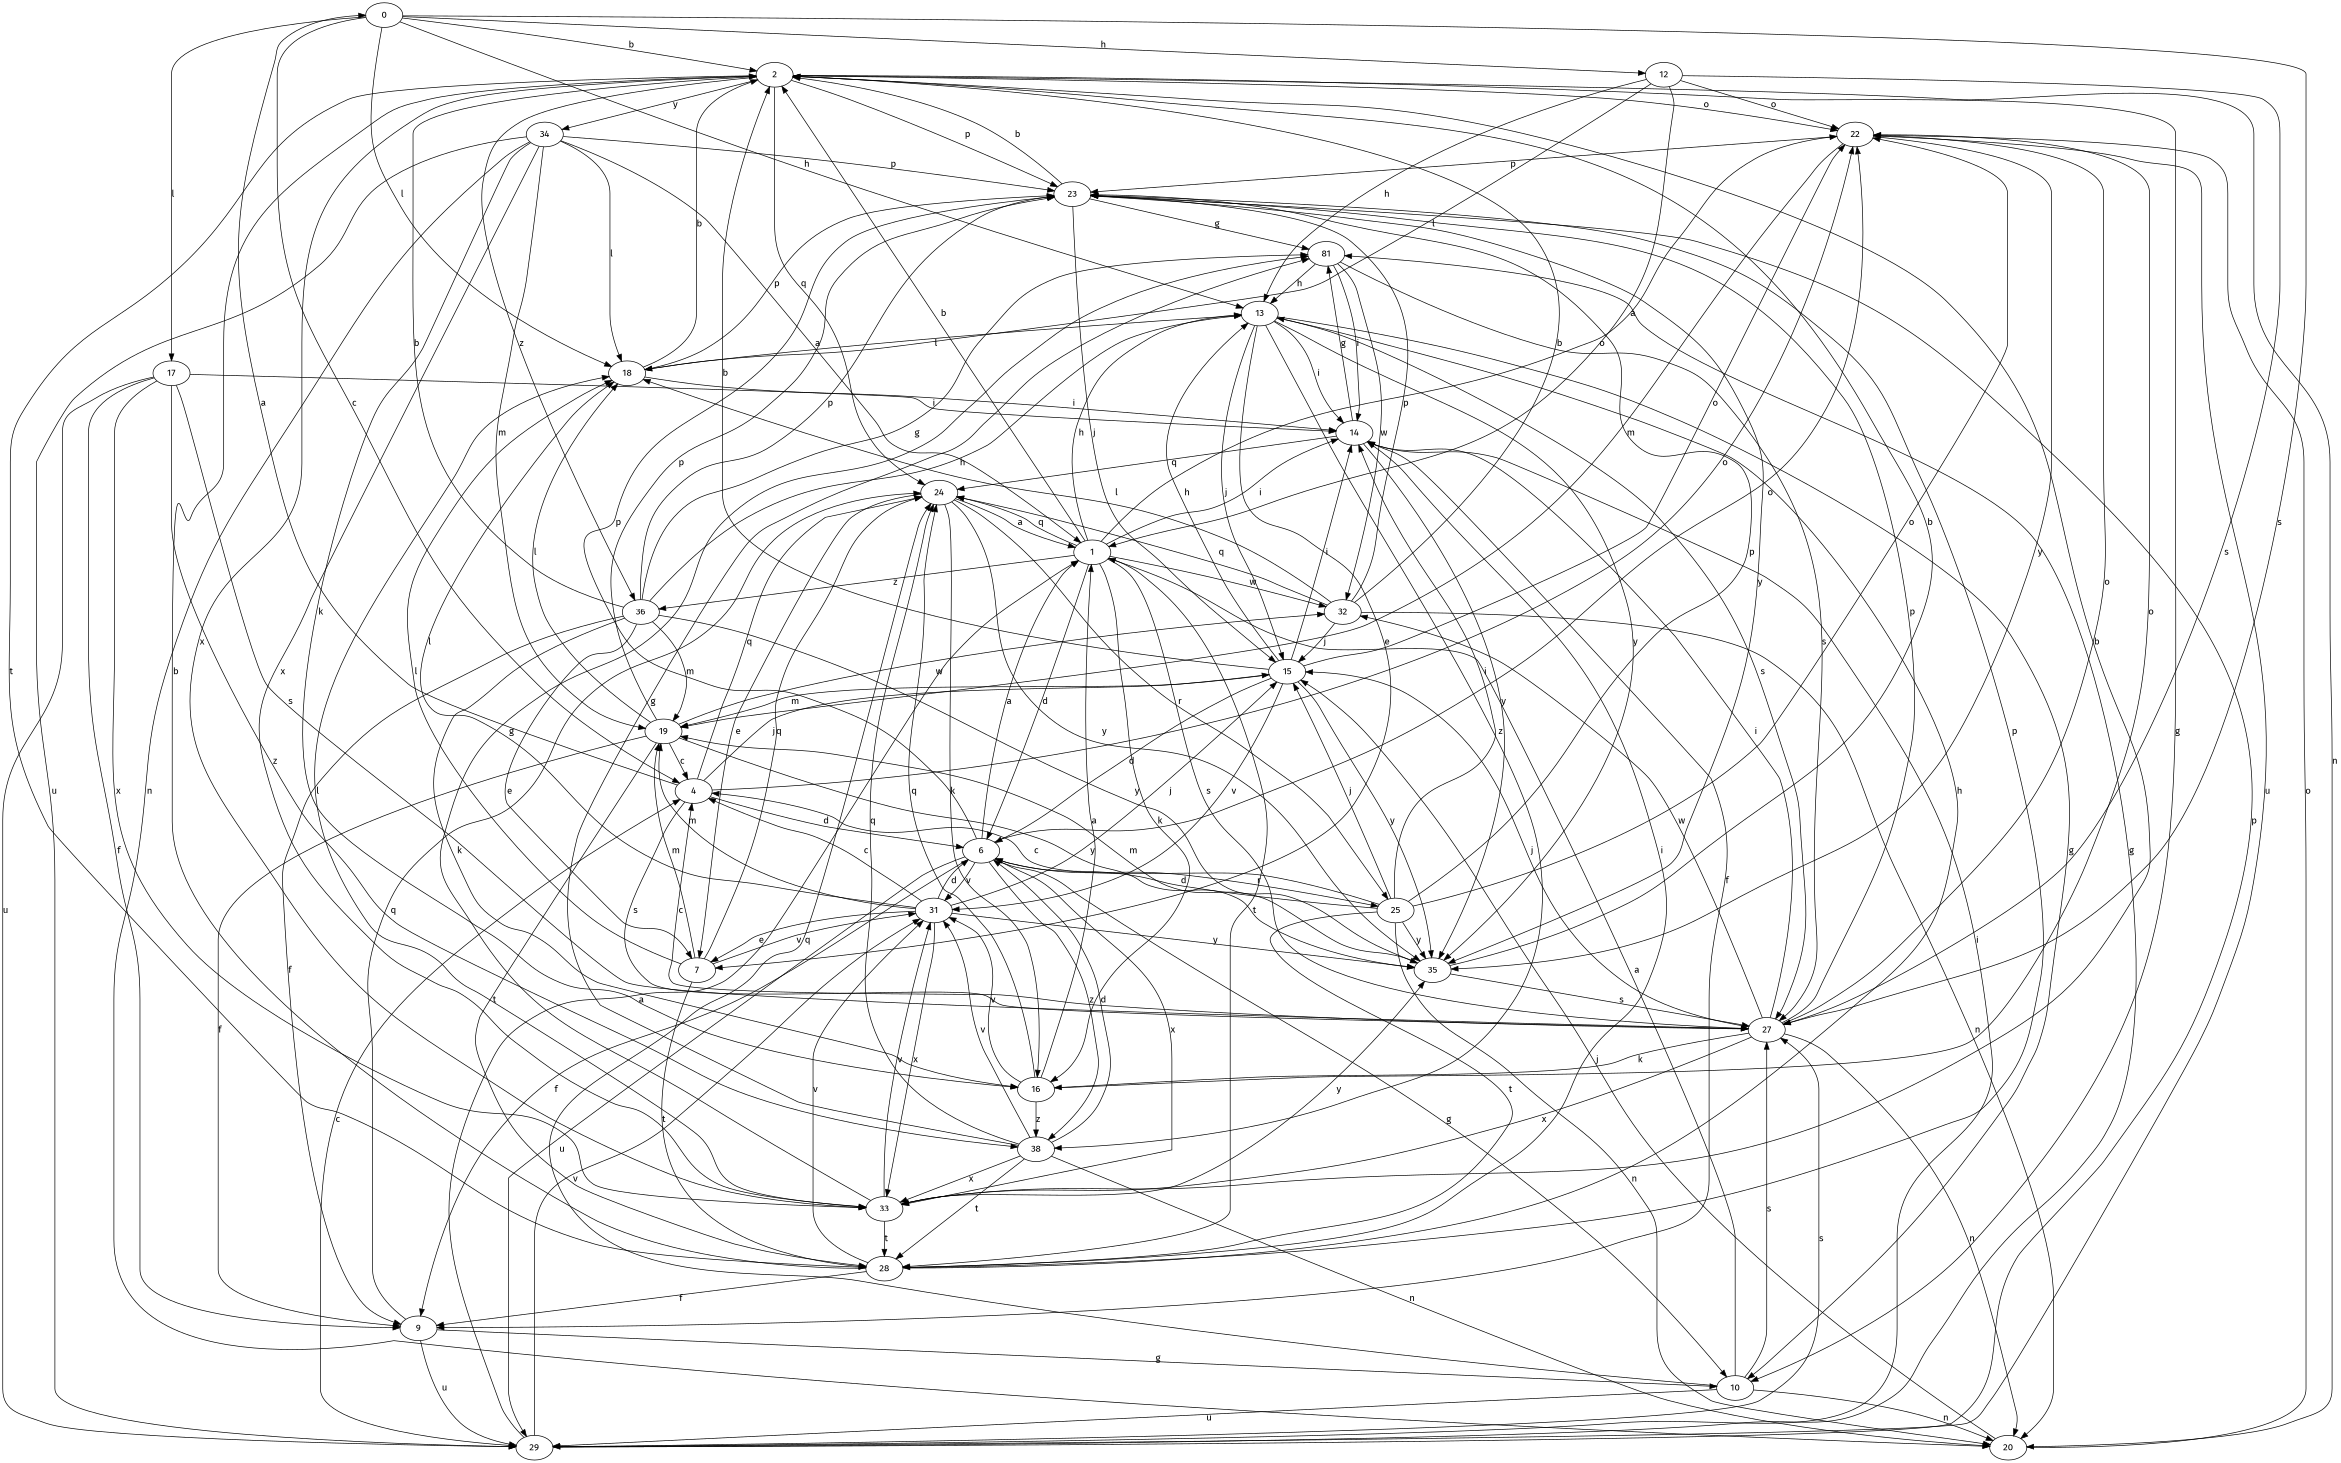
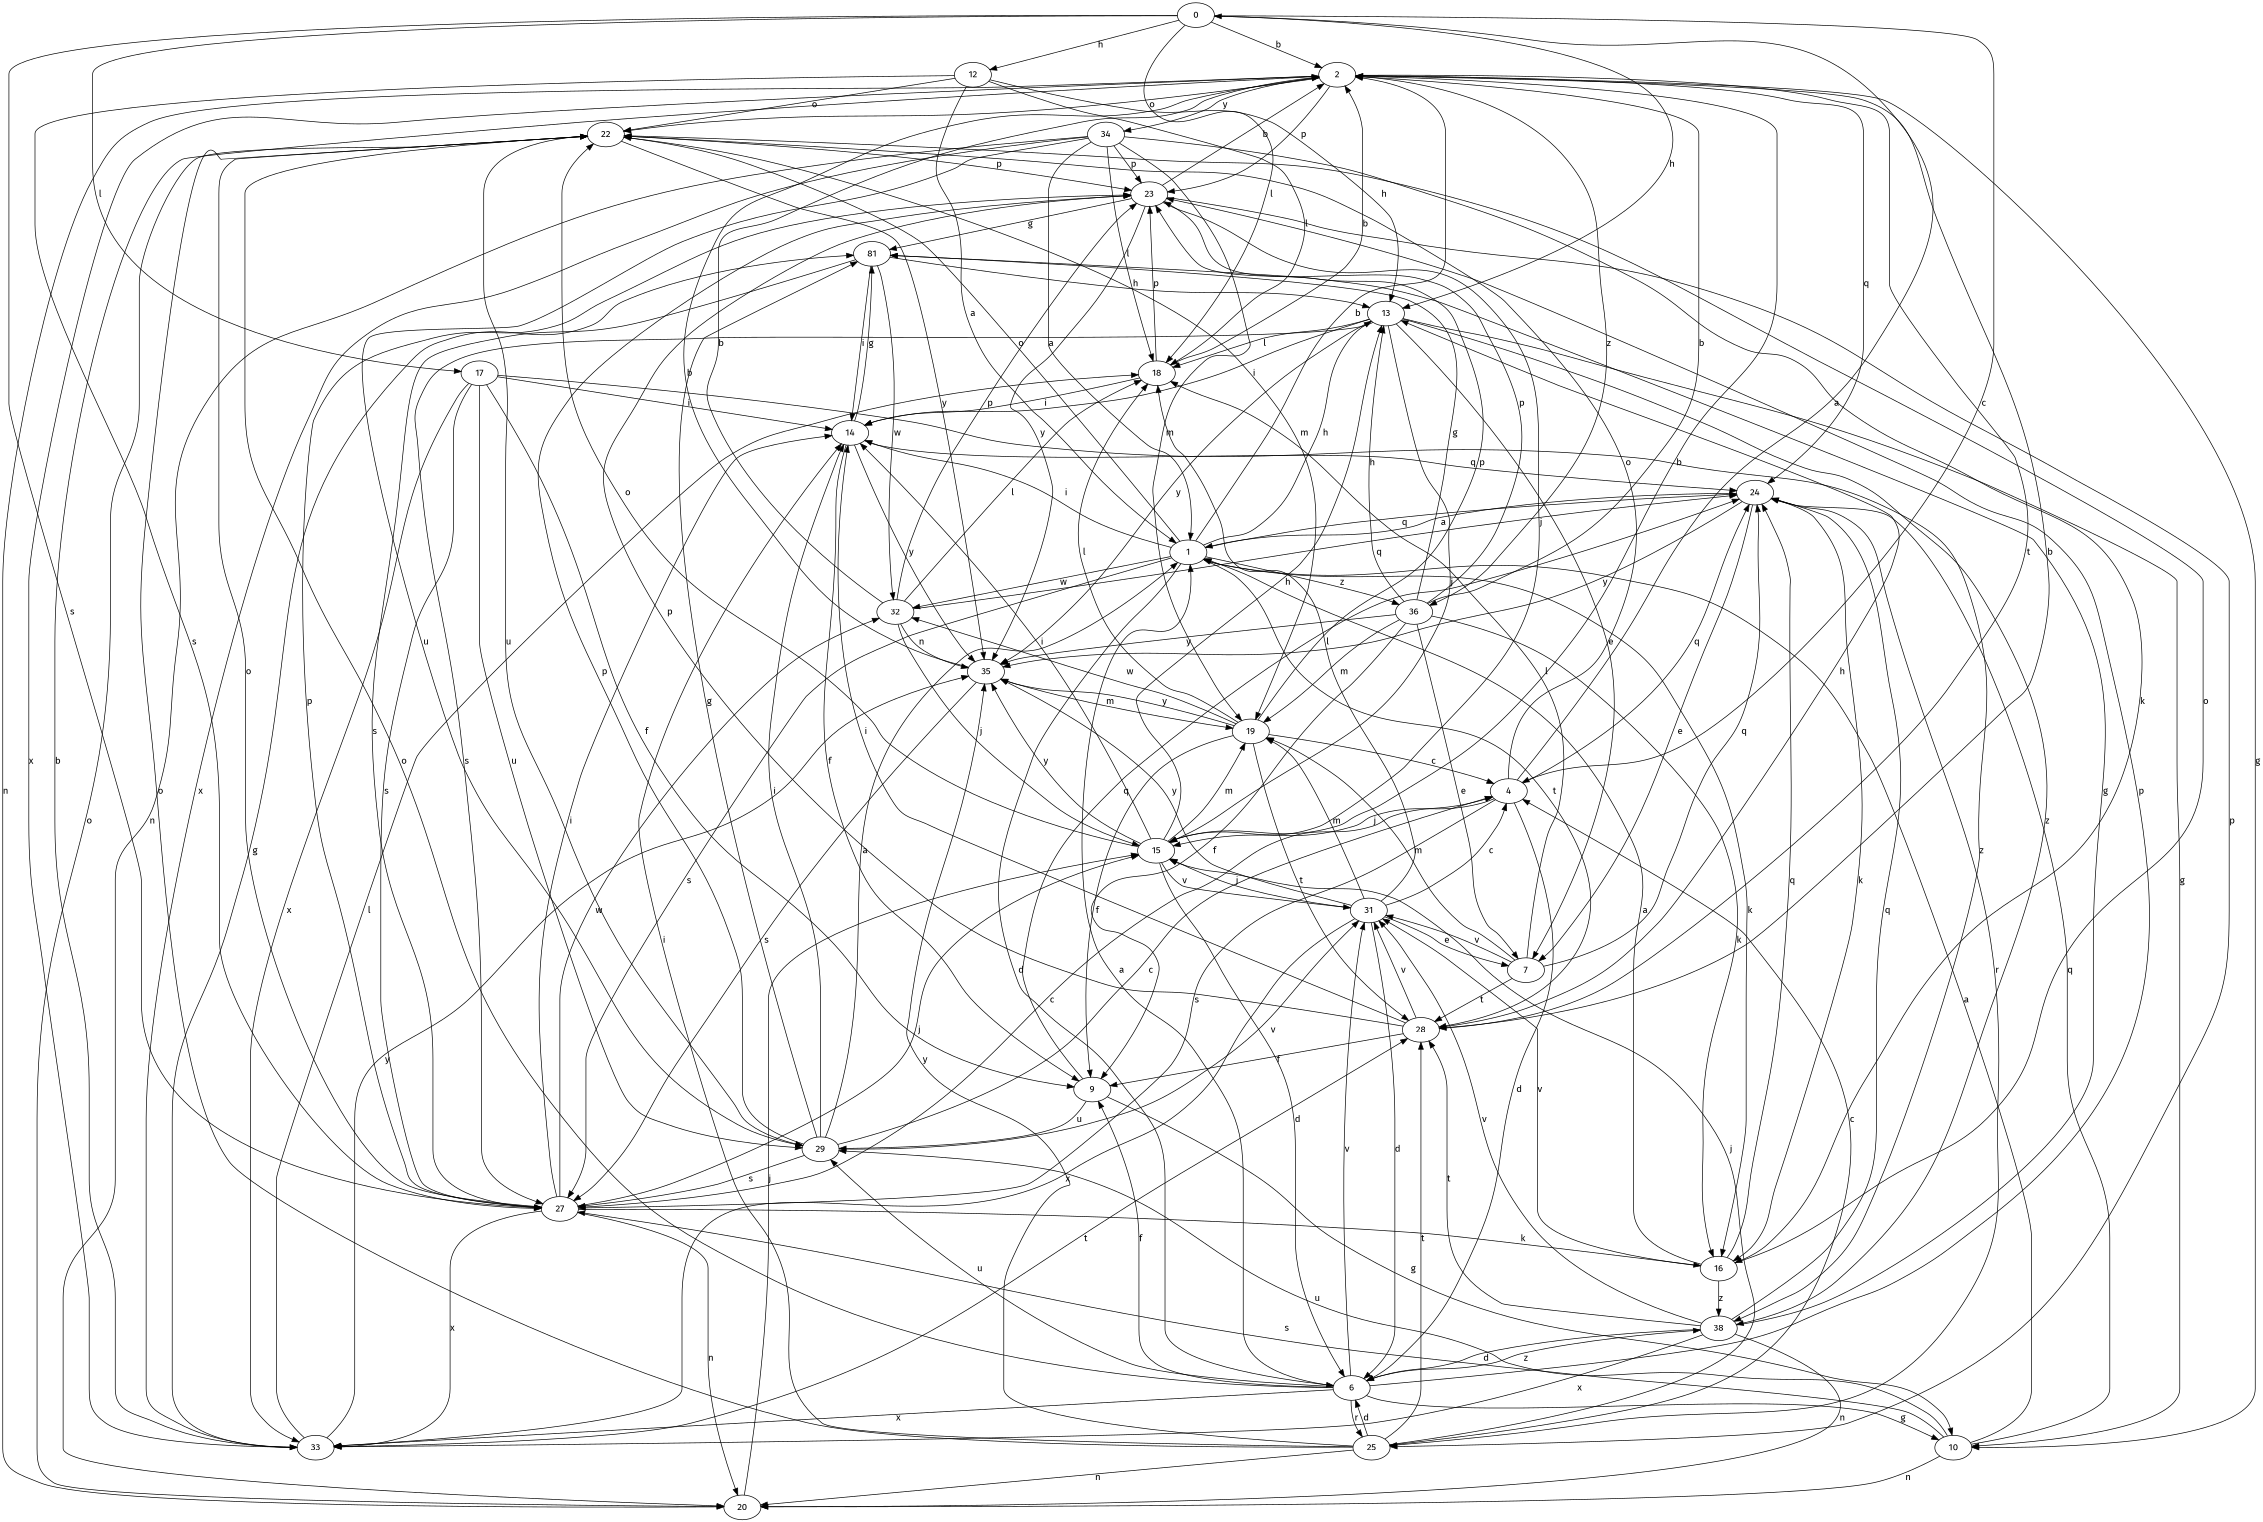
(1651, 454) -> (2229, 734)
(1872, 813) -> (920, 648)
(899, 1048) -> none
